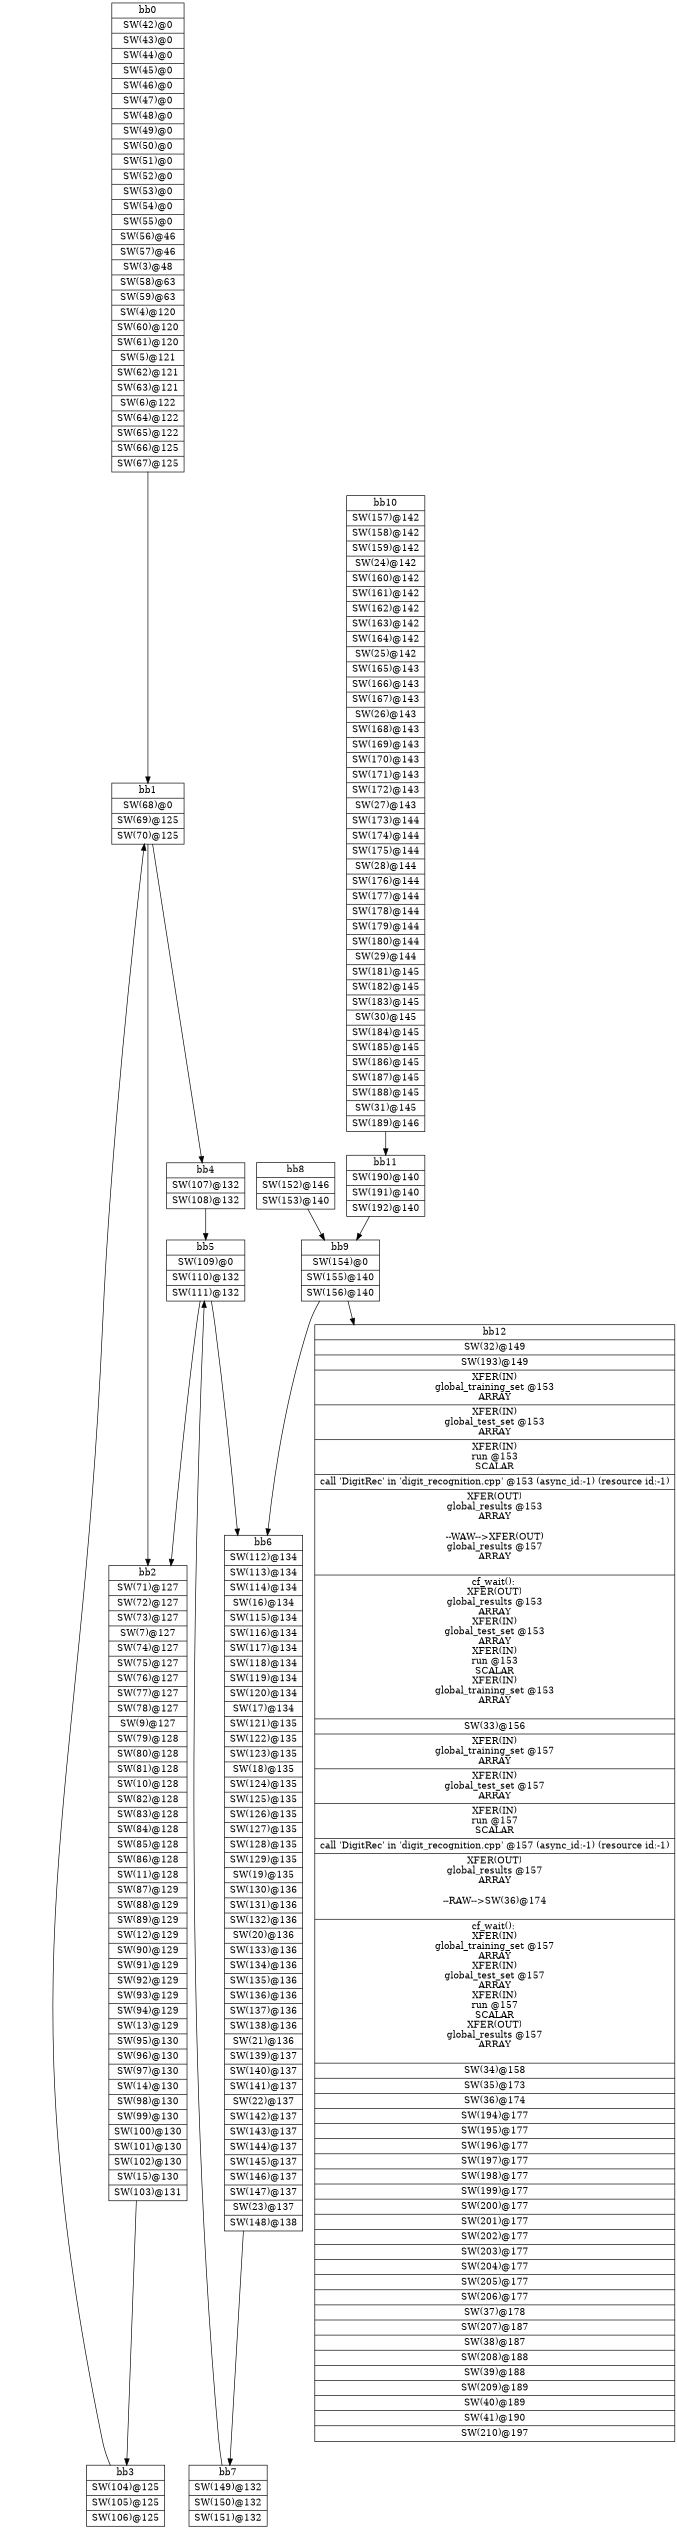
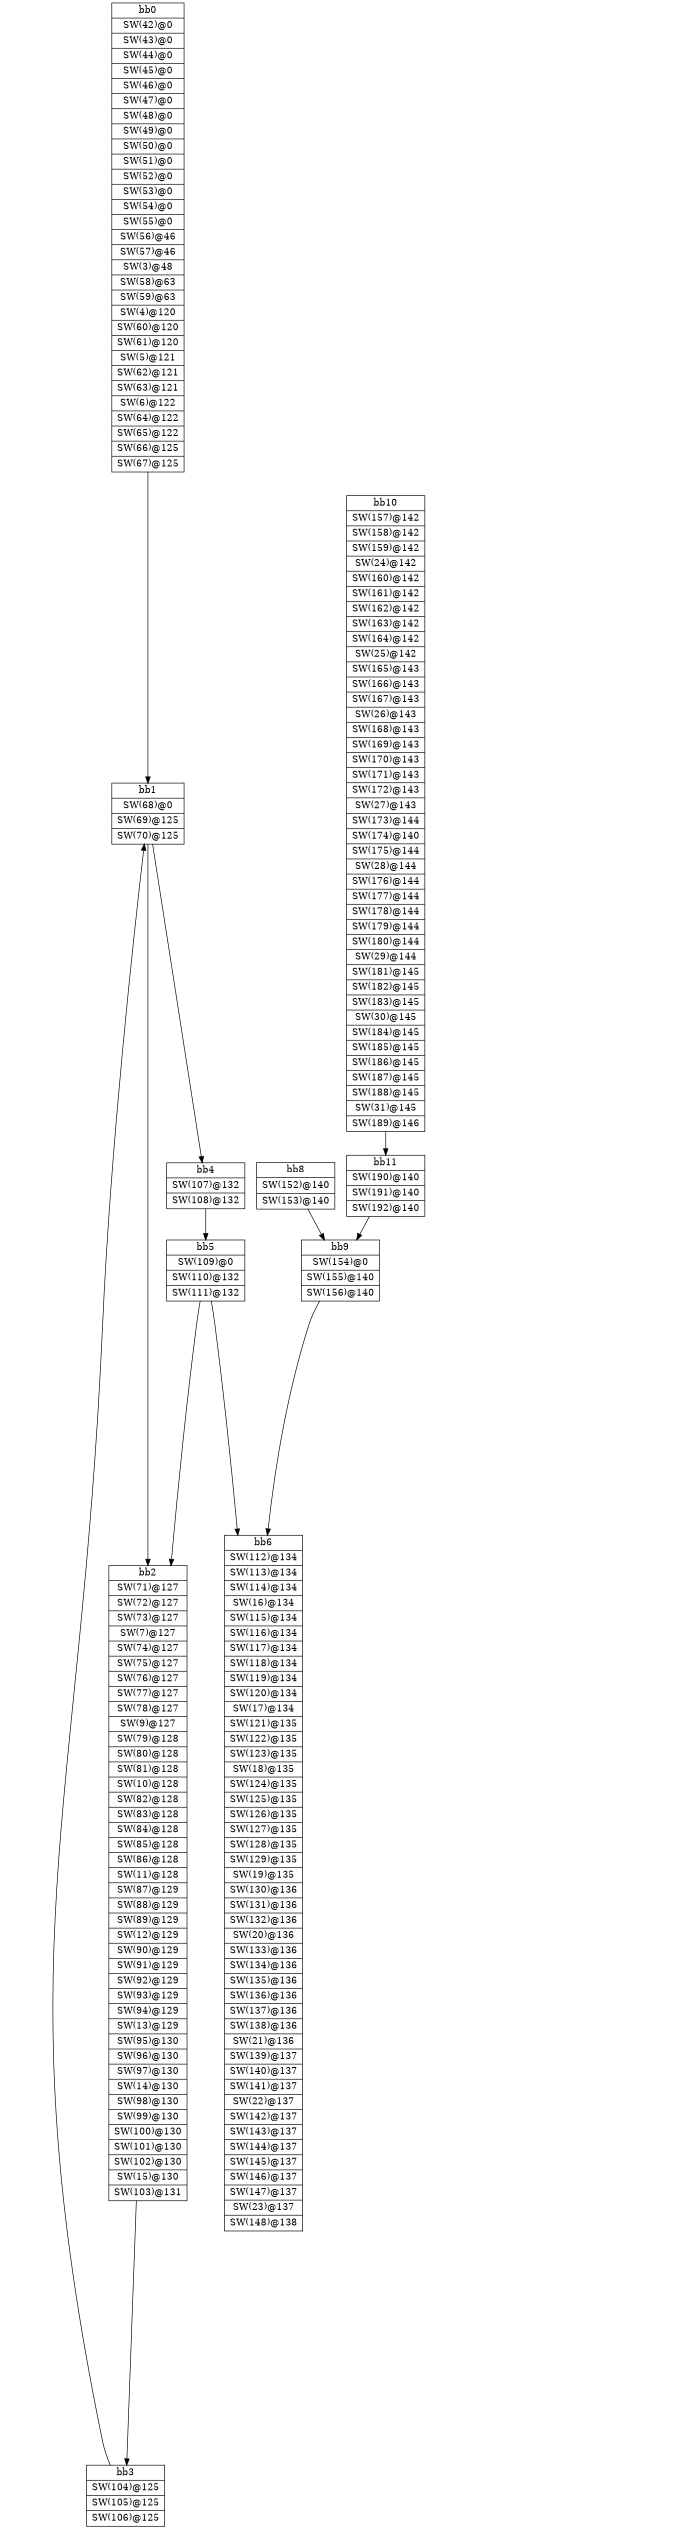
(386, 836) -> (386, 836)
(296, 1185) -> (296, 1185)
(495, 1883) -> none
(228, 2496) -> none
